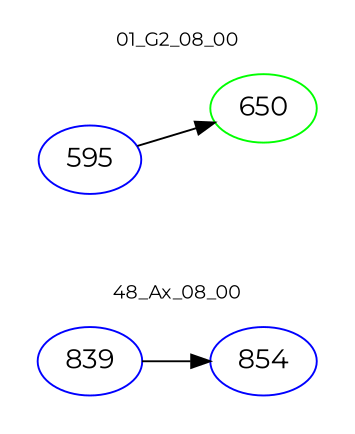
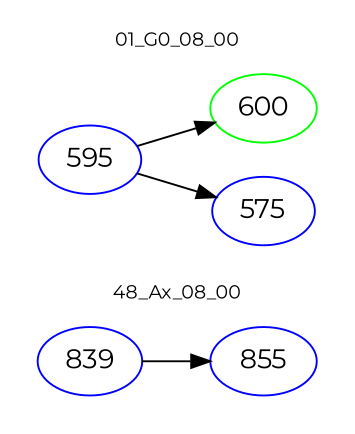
(178, 41) -> (178, 41)
(264, 108) -> (264, 108)
none -> (264, 211)
(264, 361) -> (264, 361)
